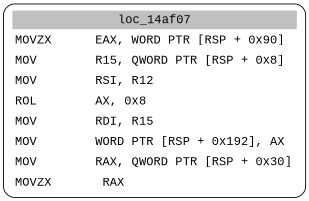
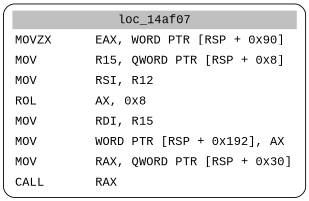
(70, 182) -> (66, 182)
